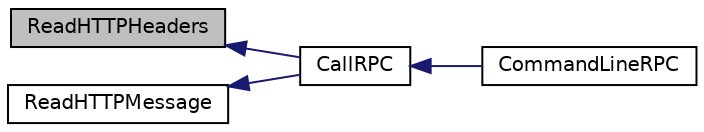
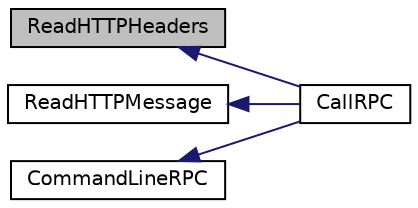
(456, 66) -> (249, 138)
